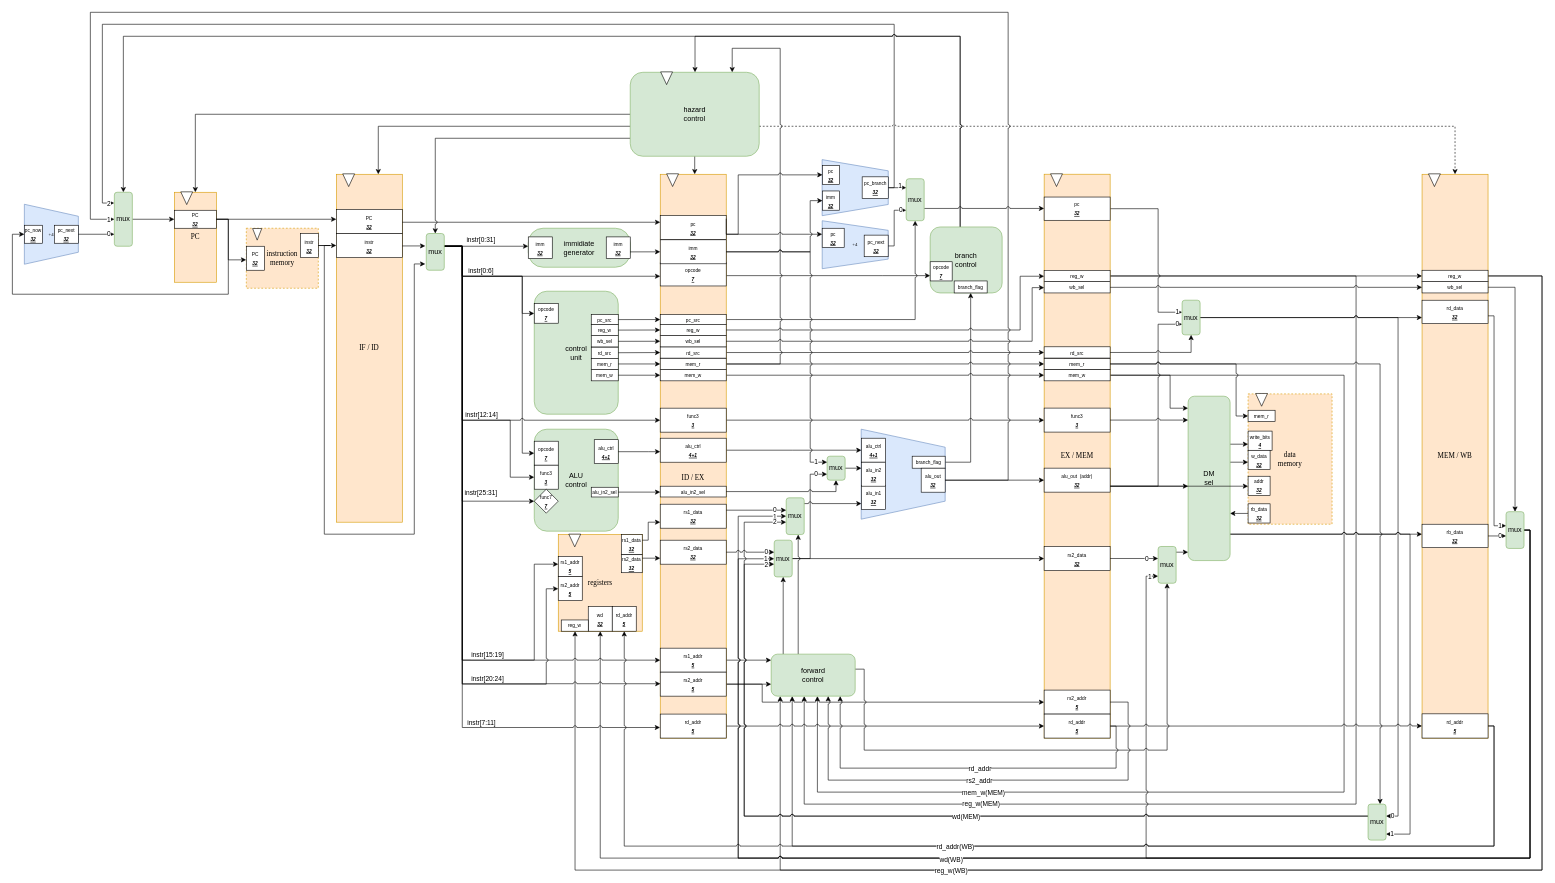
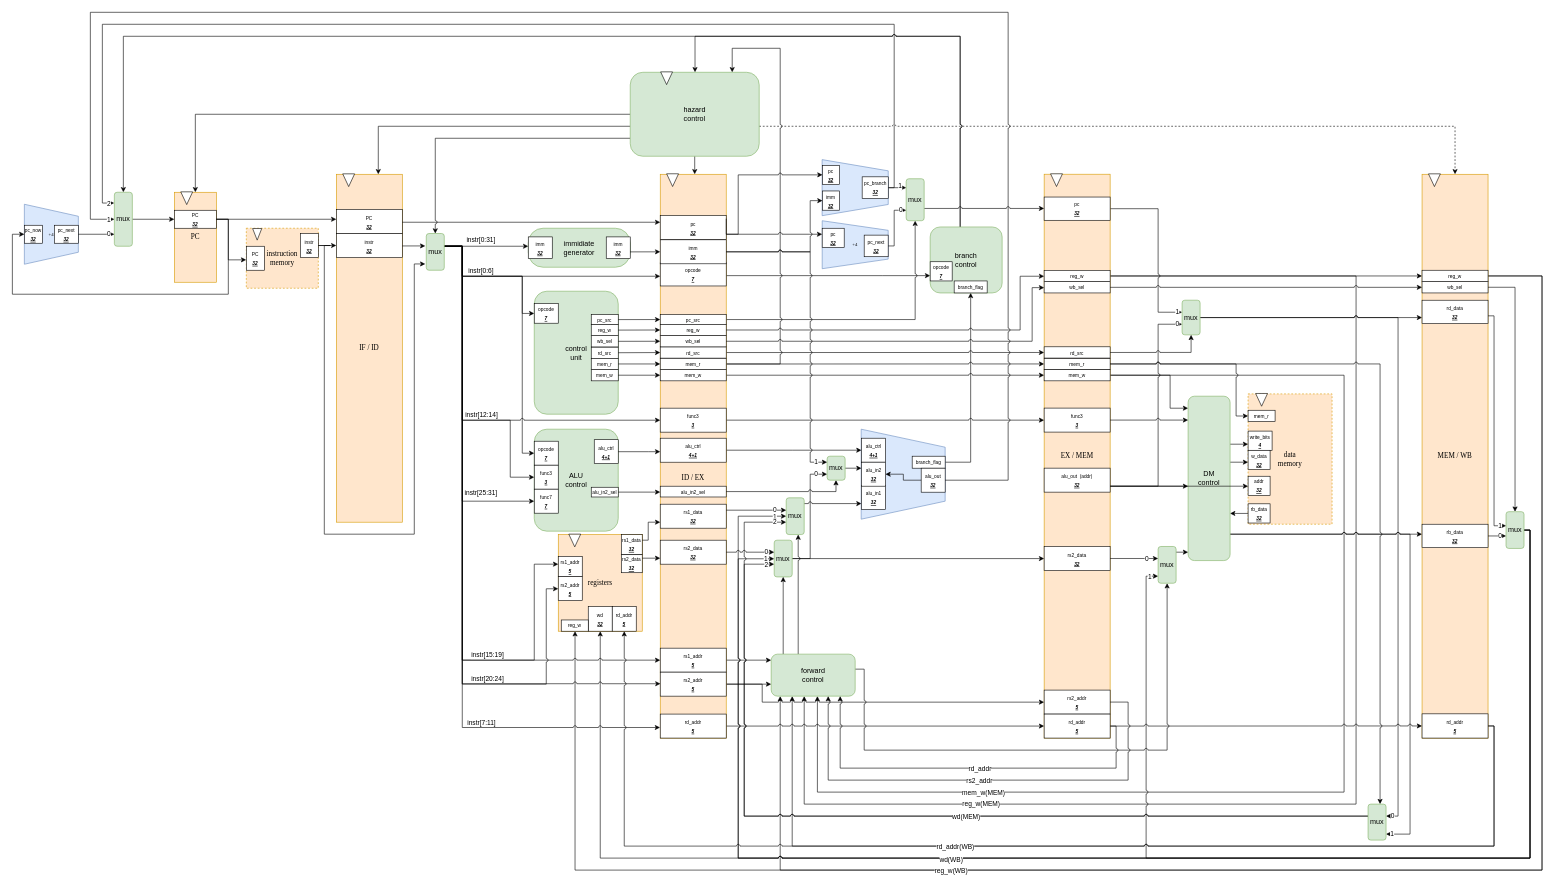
(1209, 479) -> (1209, 479)
(1038, 480) -> (903, 479)
(546, 501) -> (546, 501)
